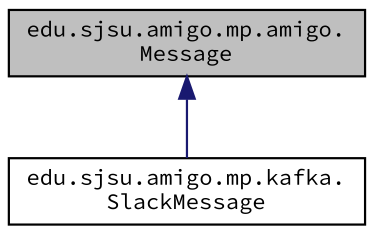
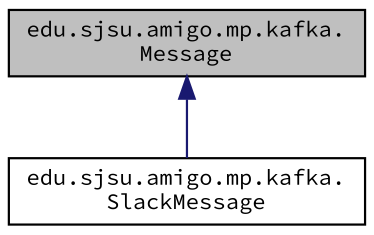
(187, 43) -> (187, 43)
